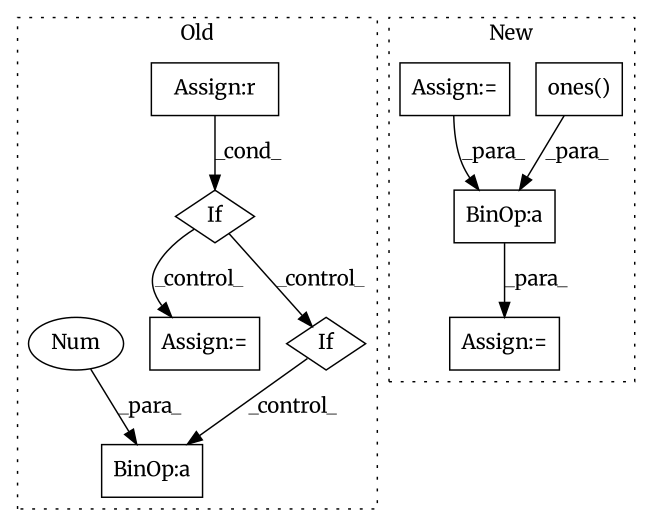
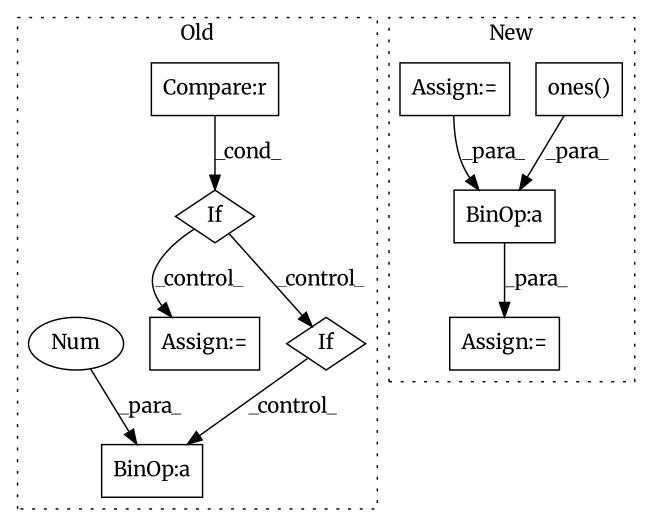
(215, 89) -> (215, 89)
